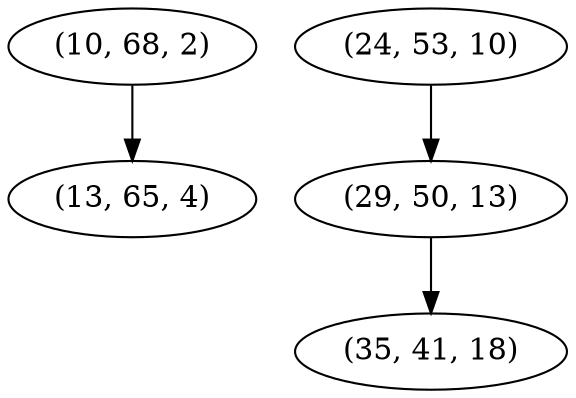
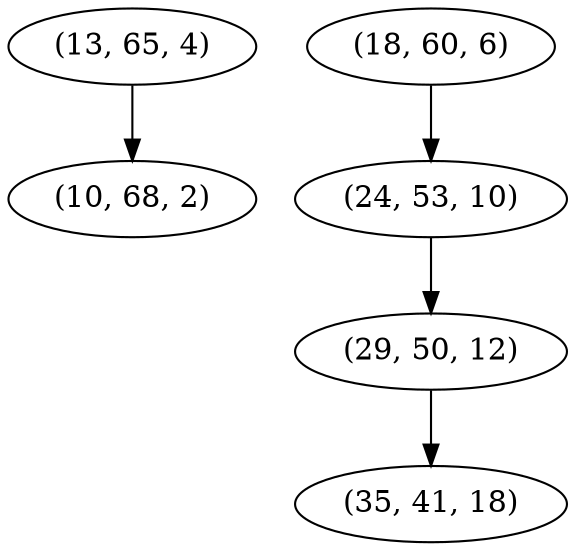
none -> (431, 47)
(132, 112) -> (132, 112)
(431, 199) -> (431, 352)
